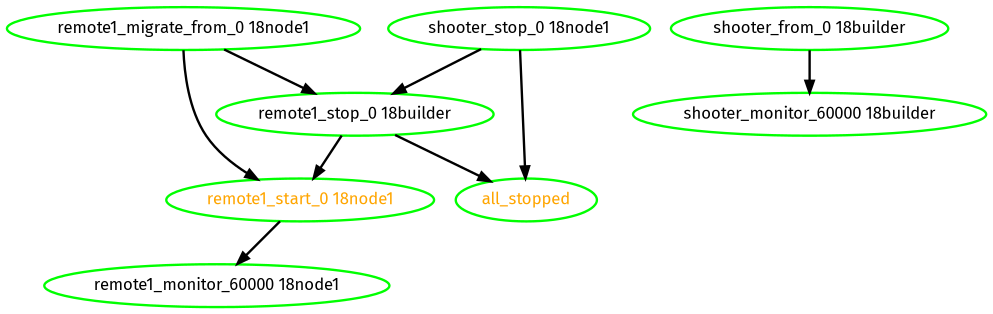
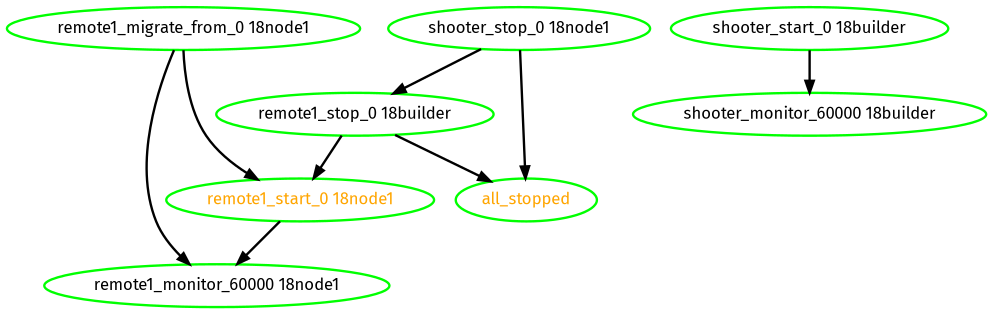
(810, 29) -> (810, 29)
(264, 69) -> (147, 156)
